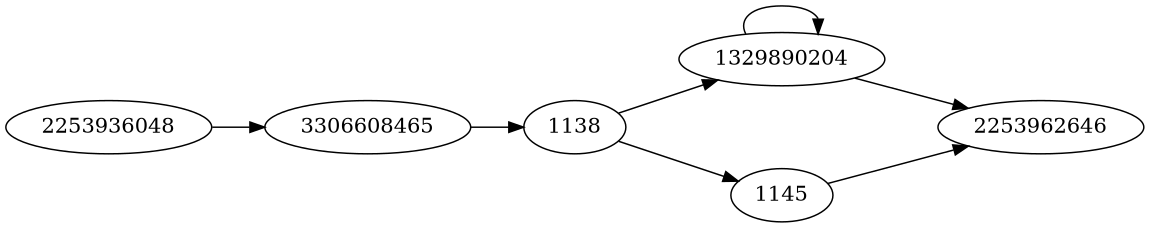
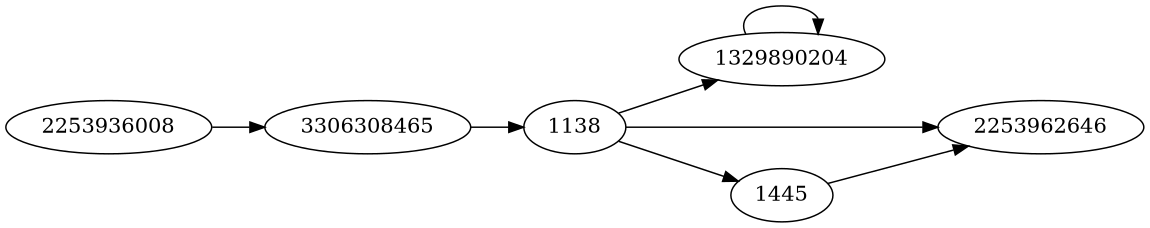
(904, 91) -> (774, 127)
(109, 127) -> (109, 127)
(368, 127) -> (368, 127)
(782, 195) -> (782, 195)
